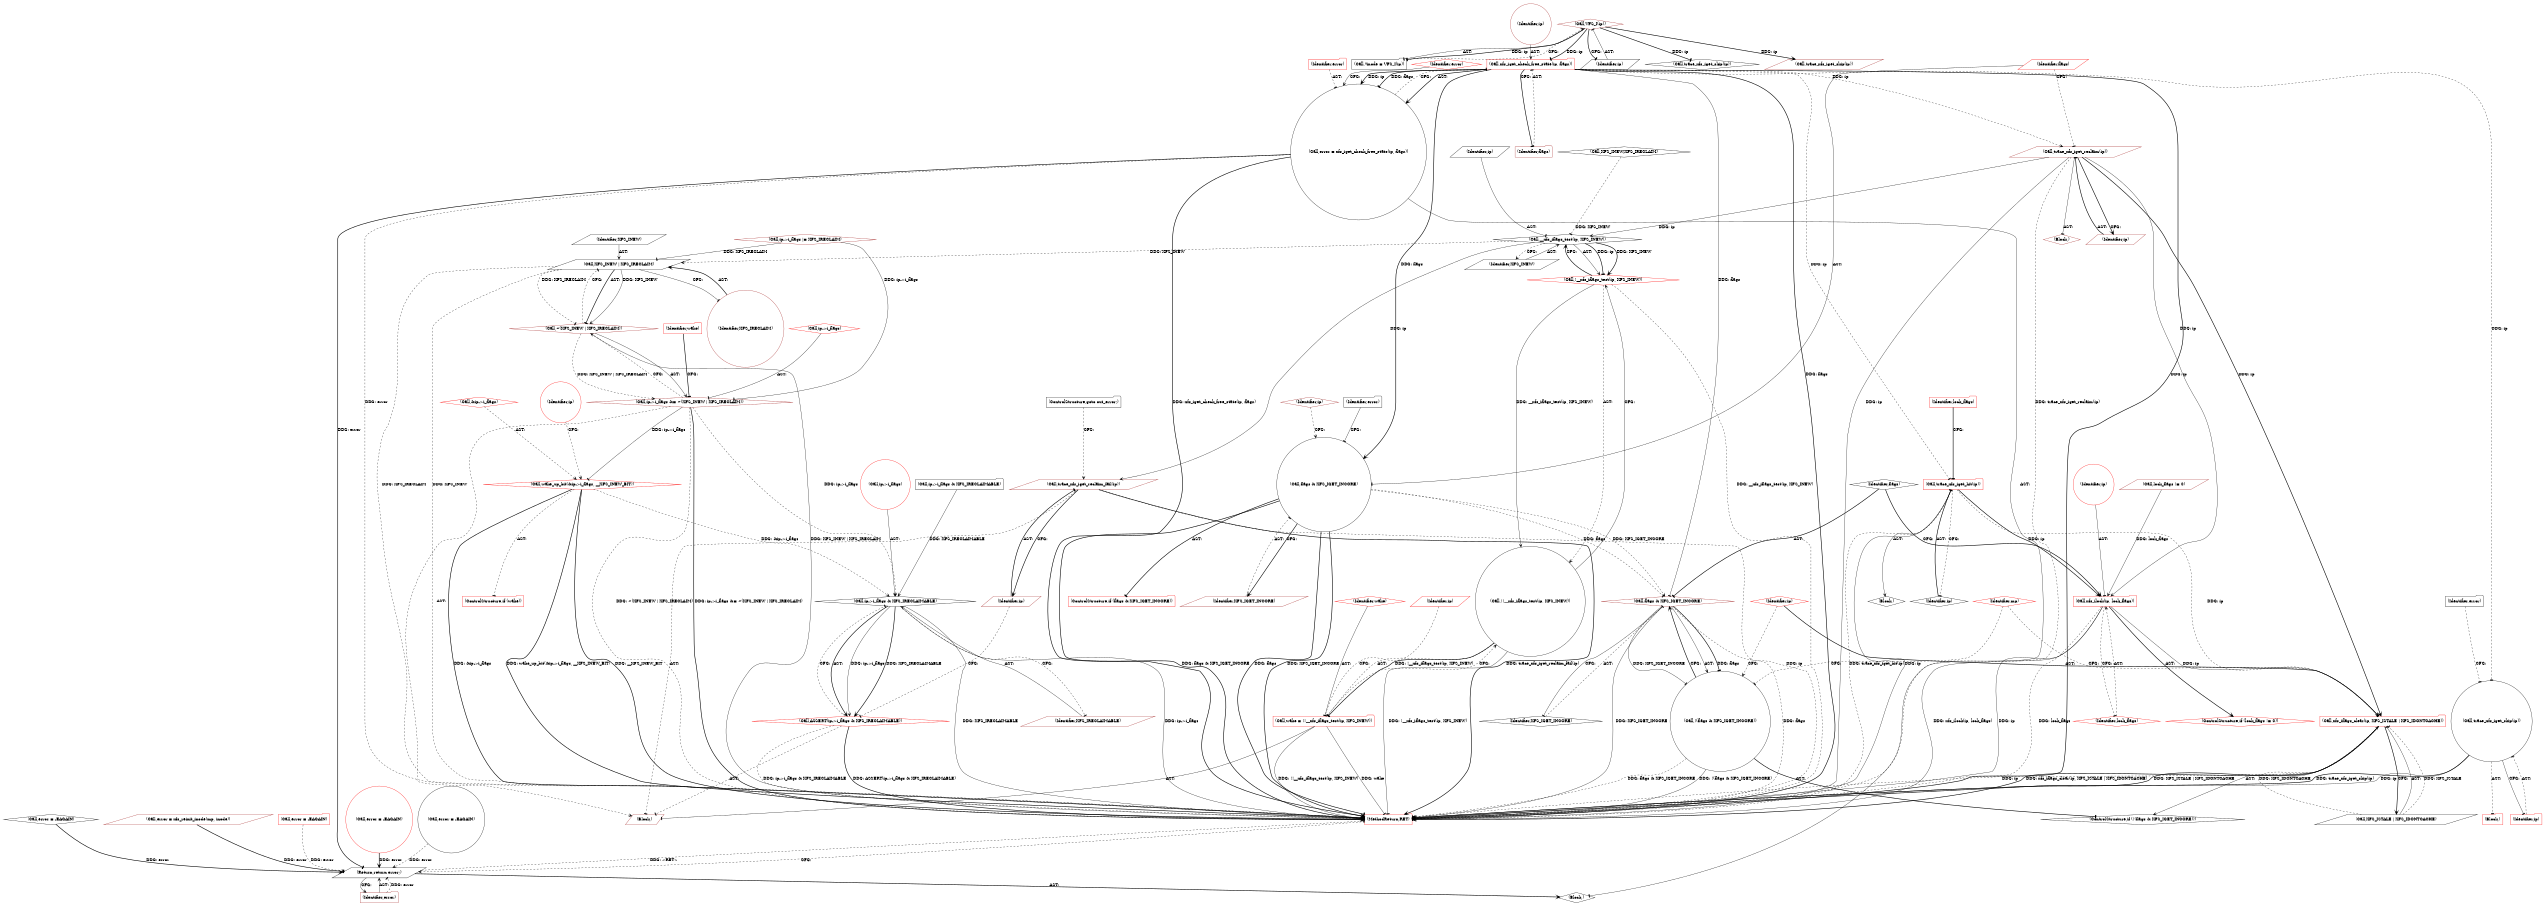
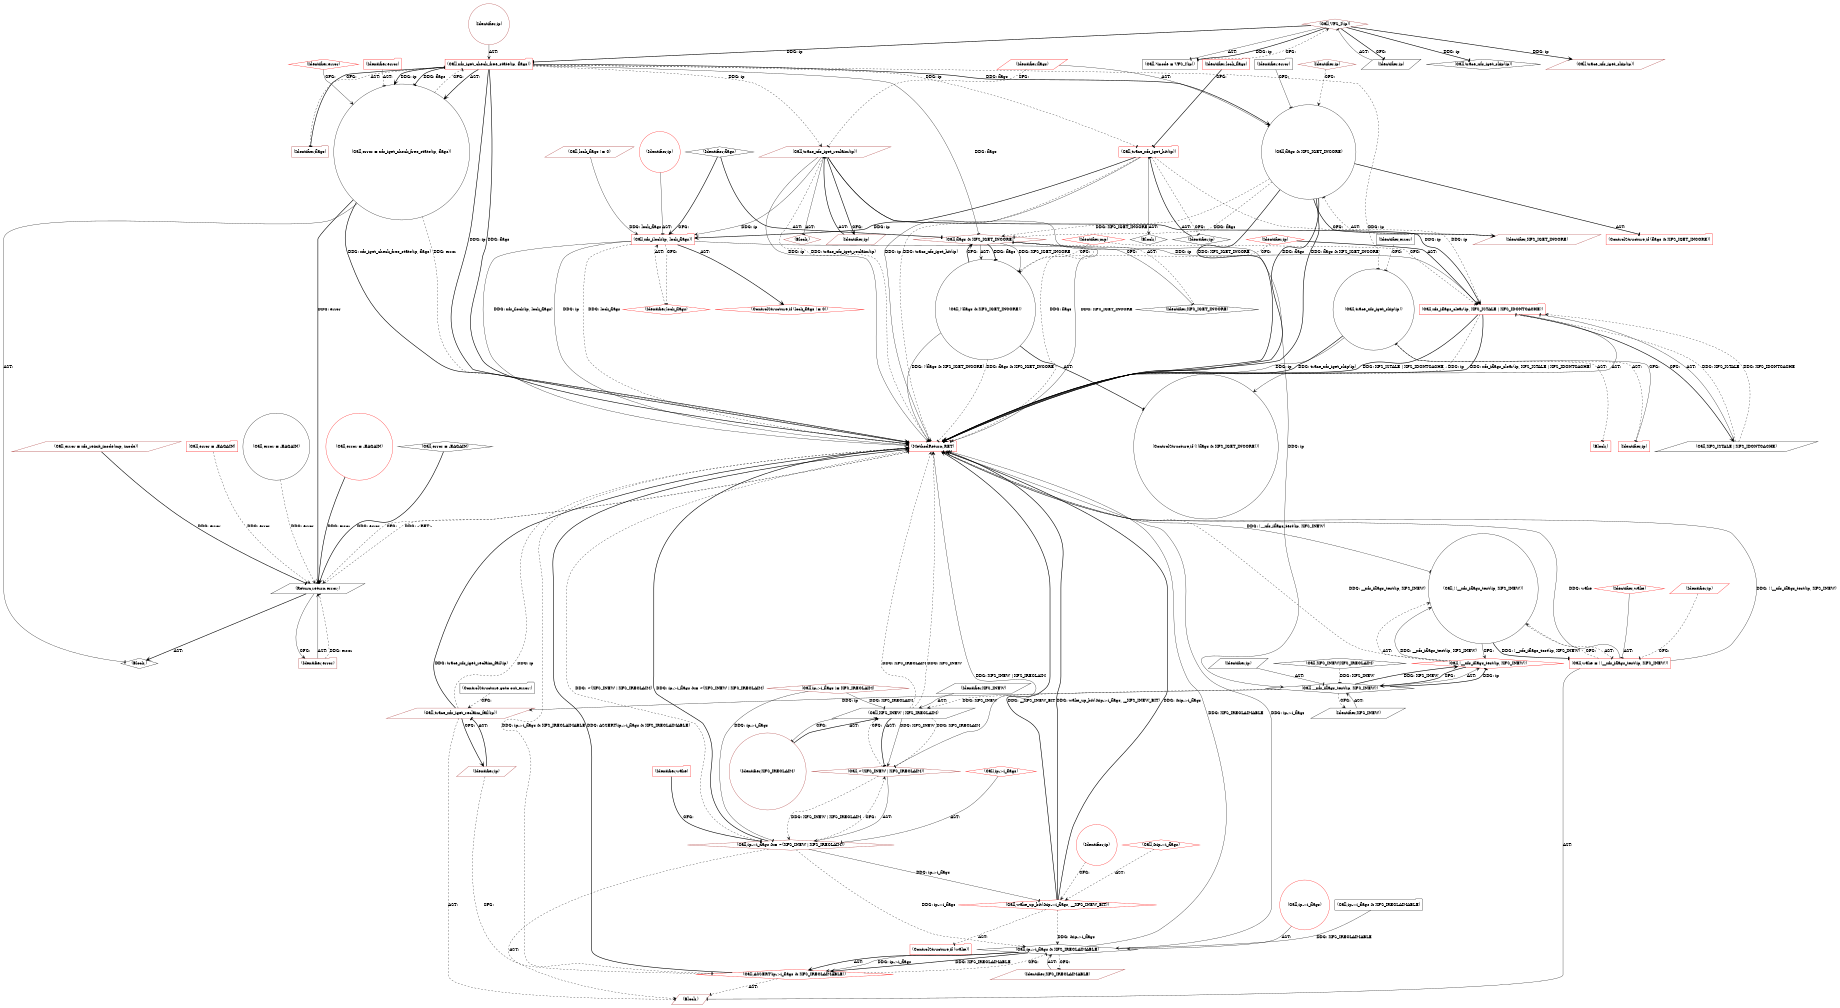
(1386, 679) -> (1183, 523)
(2143, 820) -> (1206, 447)
